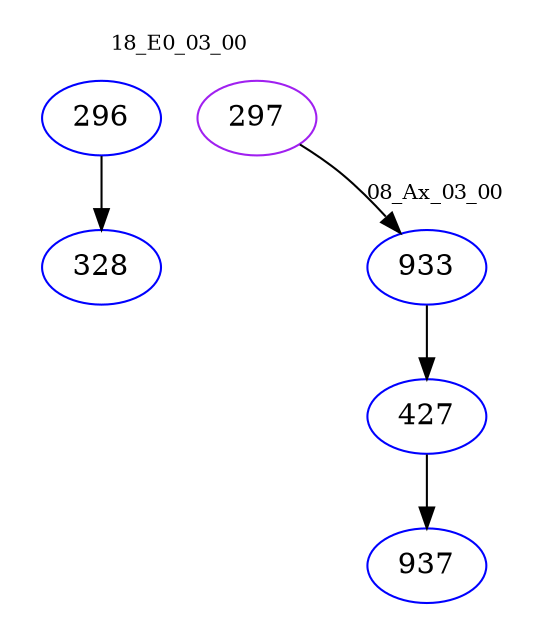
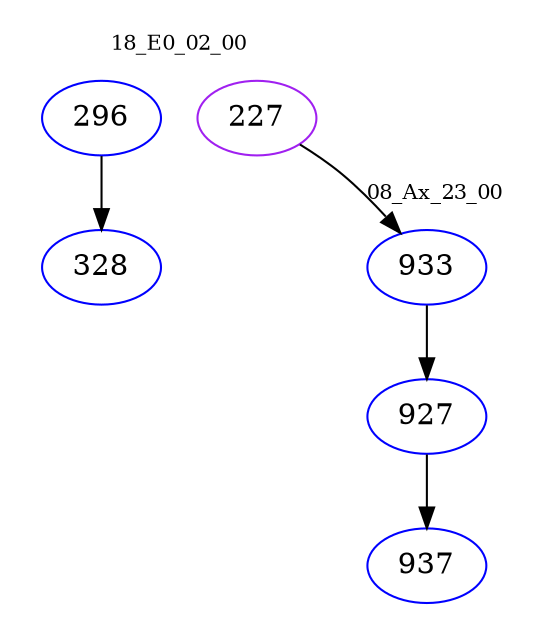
(179, 45) -> (179, 45)
(257, 118) -> (257, 118)
(435, 194) -> (435, 194)
(427, 417) -> (427, 417)
